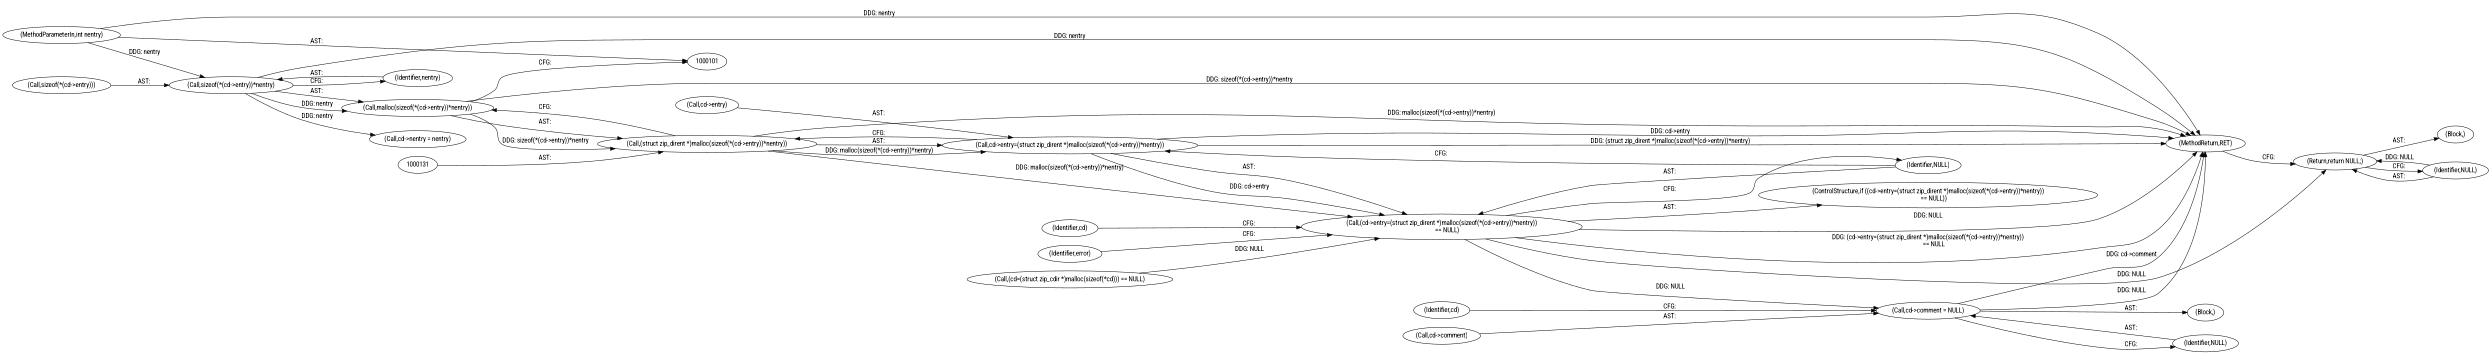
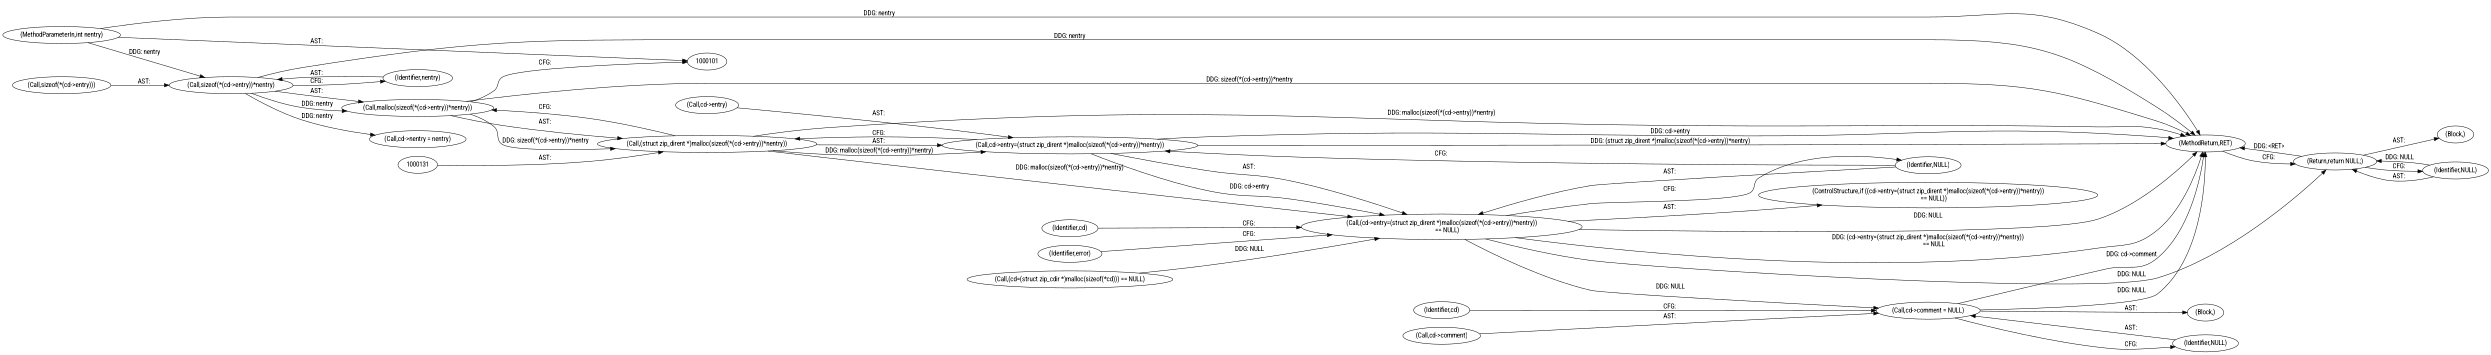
none -> (2273, 152)
